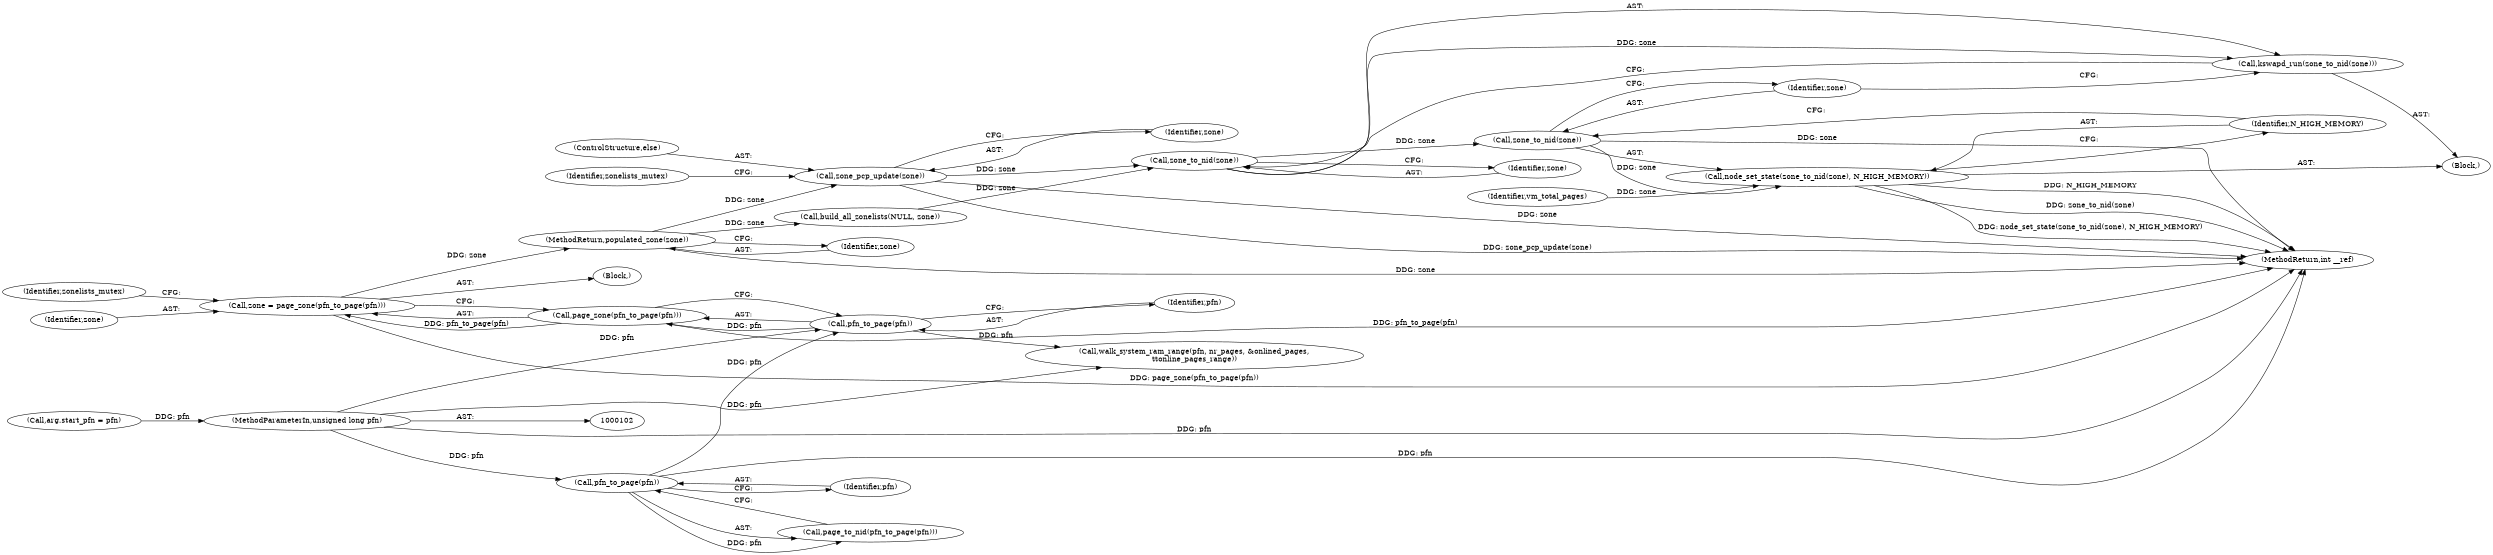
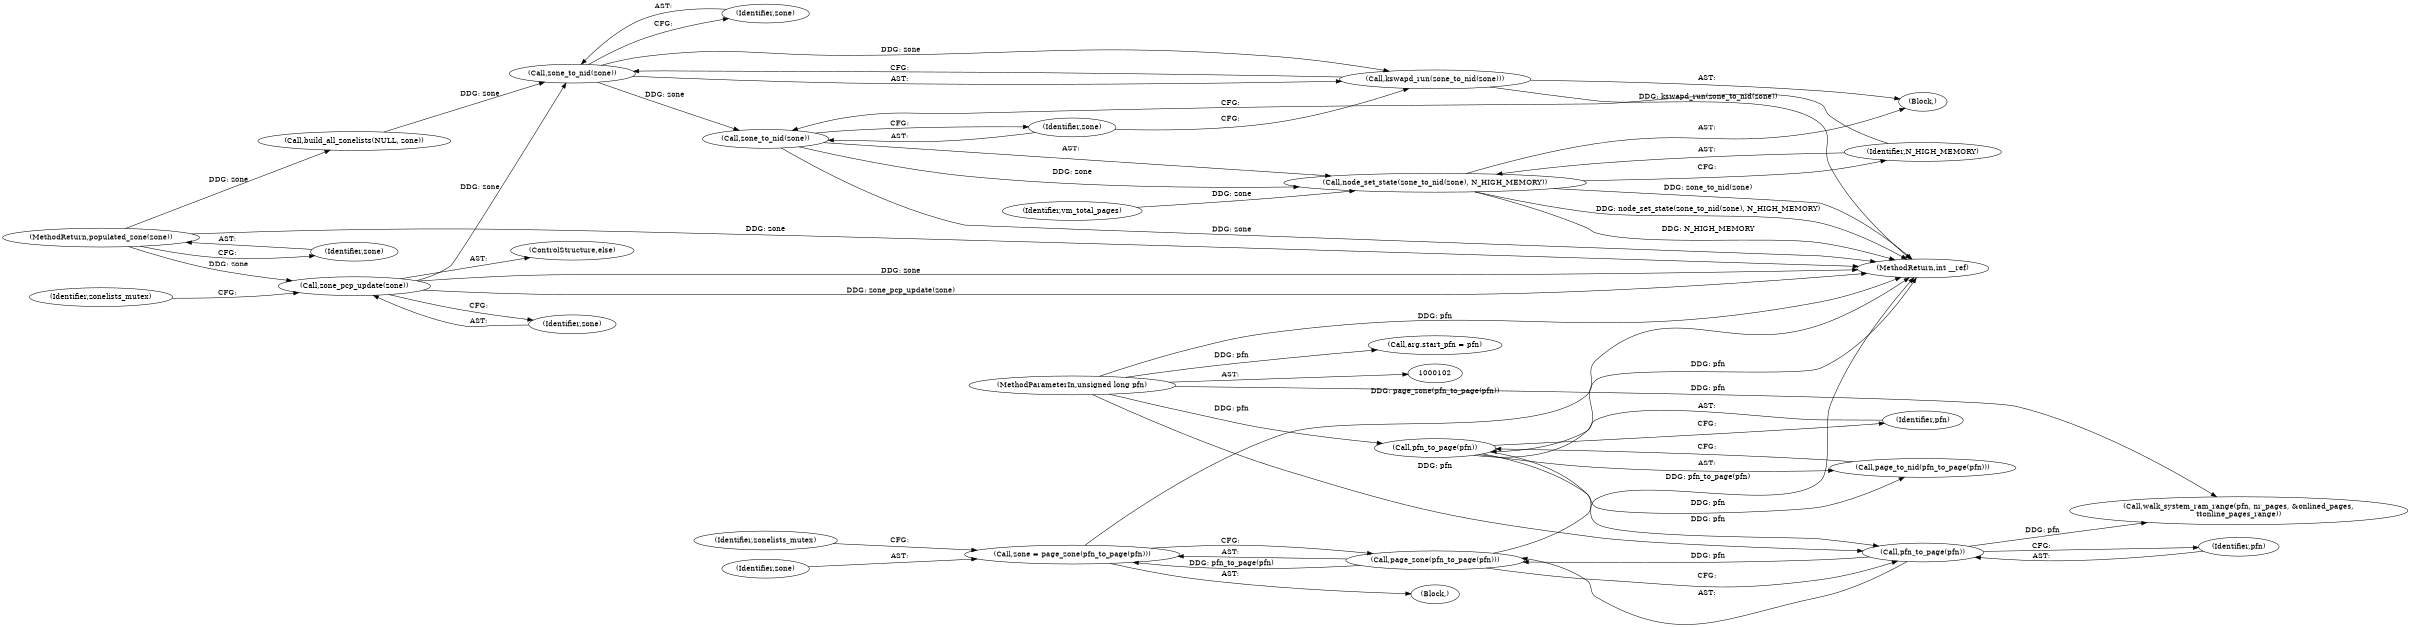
none -> (1738, 103)
(738, 162) -> (463, 269)
(452, 271) -> none
(170, 421) -> (1248, 362)
